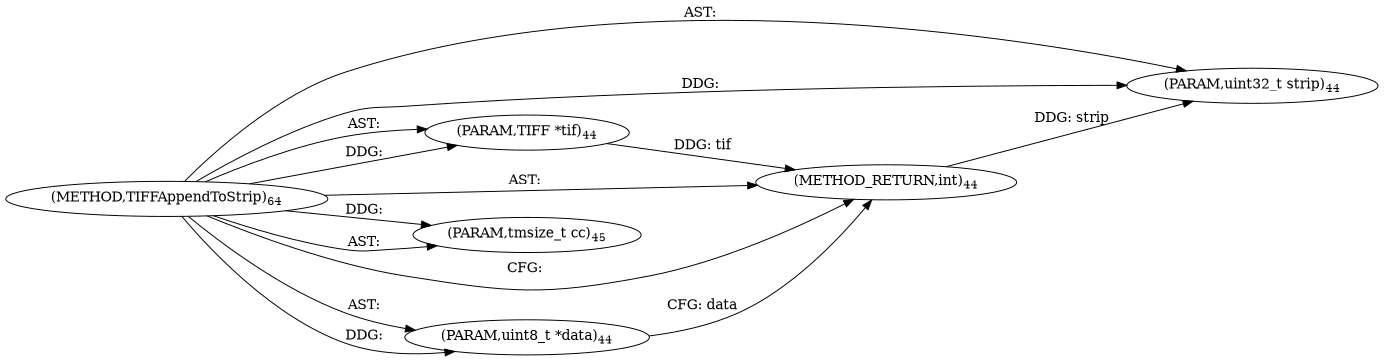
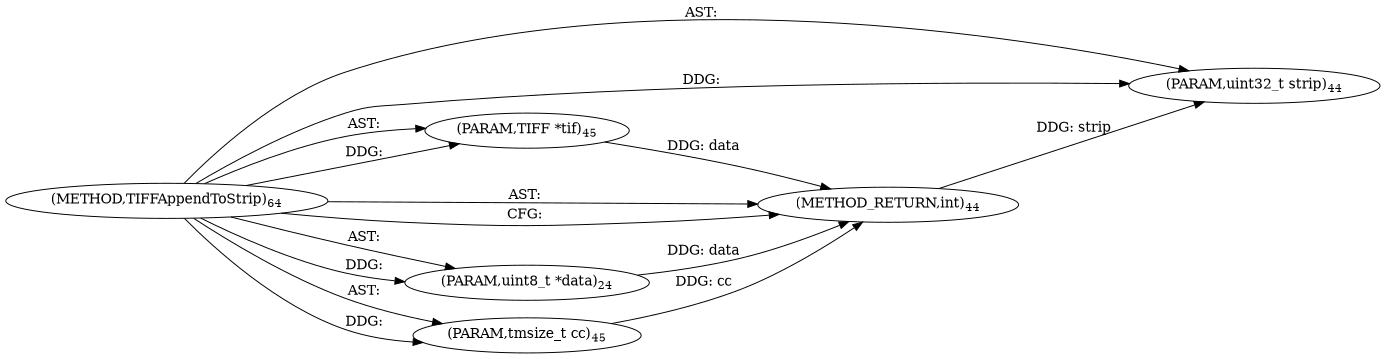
(590, 131) -> (590, 129)
(703, 146) -> (704, 147)
none -> (739, 290)
(703, 306) -> (704, 251)
(606, 336) -> (606, 281)
